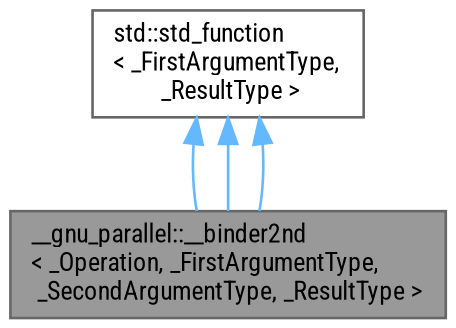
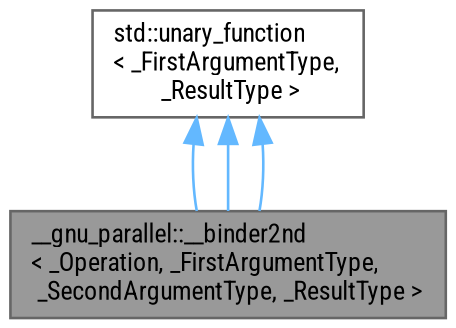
(228, 64) -> (228, 64)
